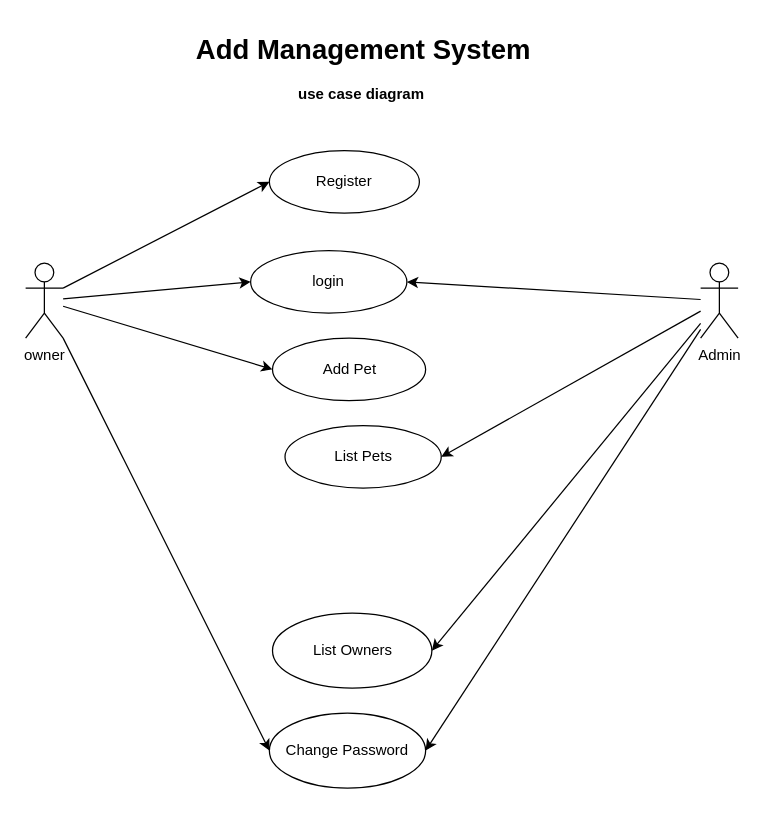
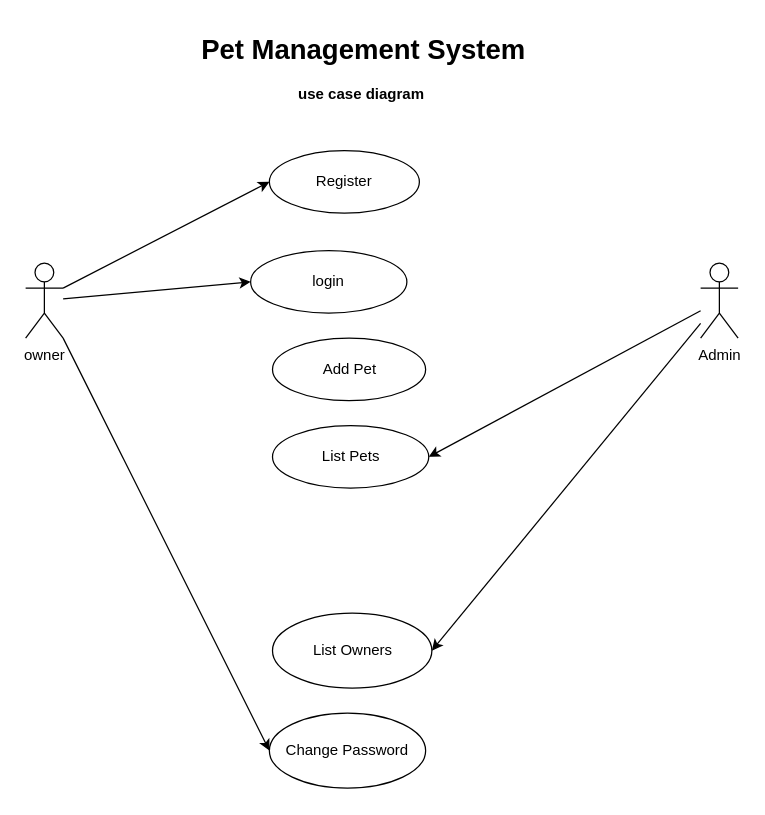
(364, 51) -> (364, 51)
(558, 291) -> none
(164, 337) -> none
(363, 457) -> (351, 457)
(566, 536) -> none
